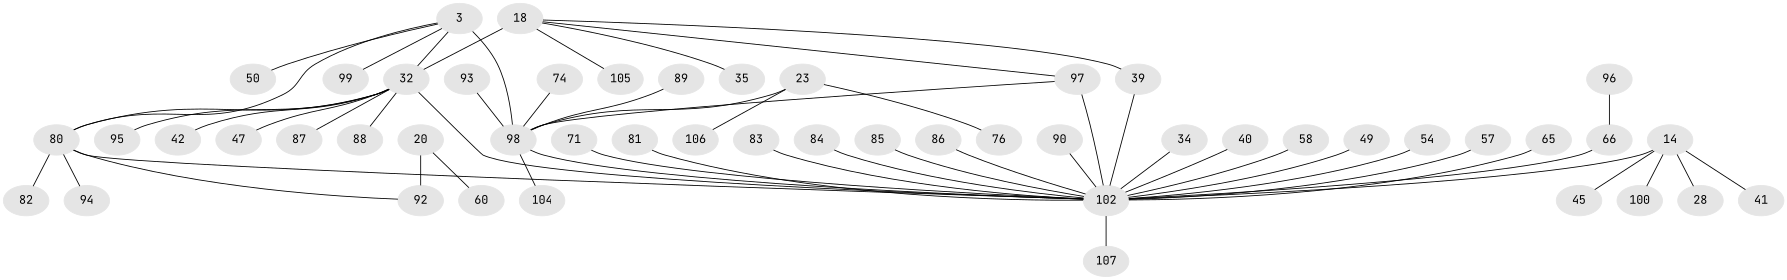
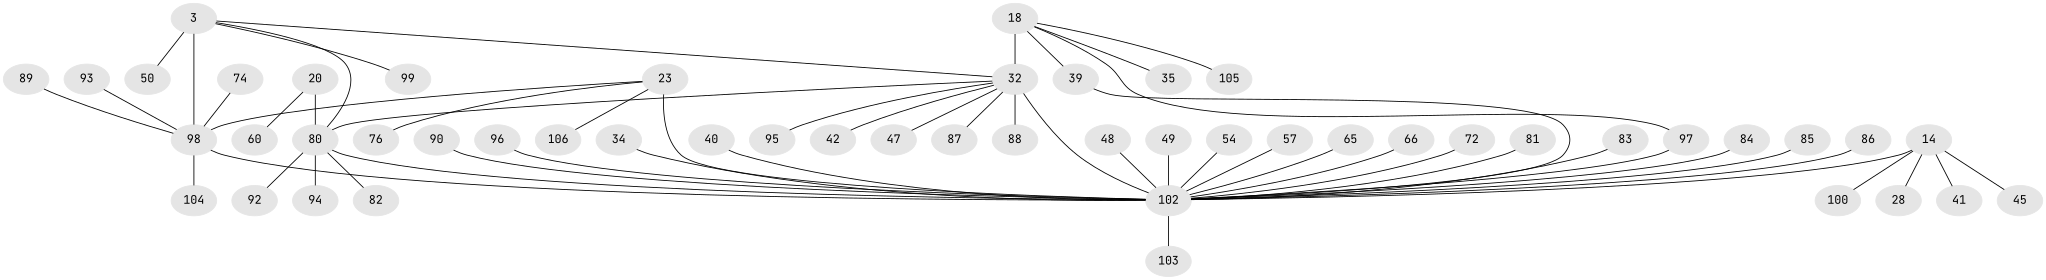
(792, 100) -> none
(1609, 110) -> (829, 187)
(574, 140) -> (1472, 140)
(1306, 140) -> (1108, 140)
(421, 169) -> (315, 114)
none -> (879, 187)
(1106, 261) -> (1168, 261)
